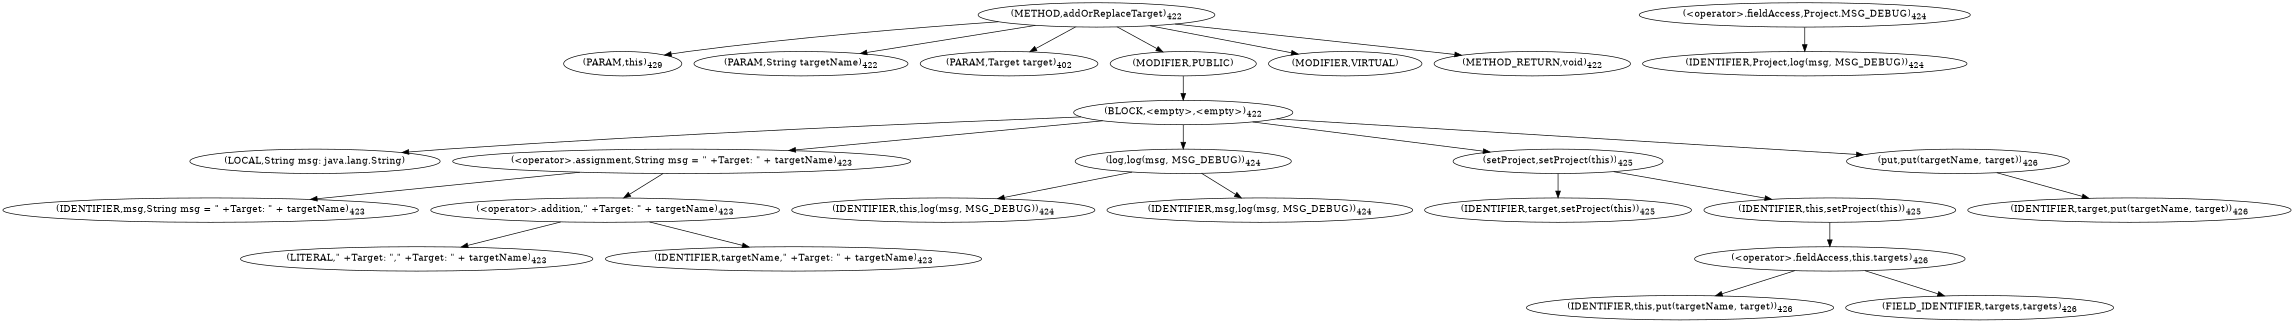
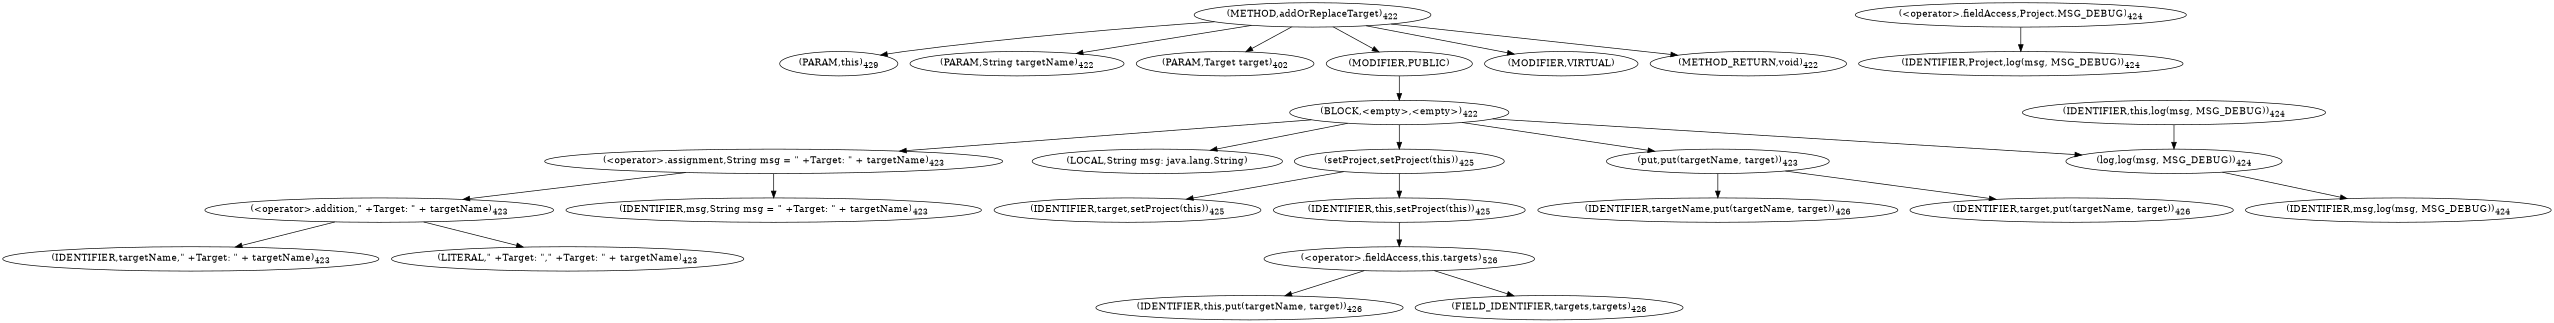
(2030, 160) -> (1790, 160)
(1068, 185) -> (2174, 134)
none -> (1718, 210)
(1921, 258) -> (1490, 258)
